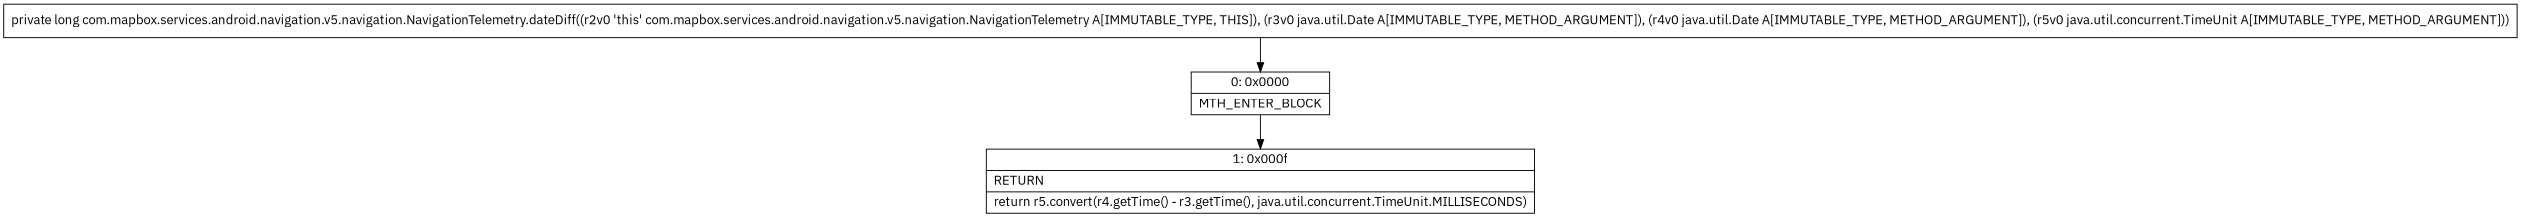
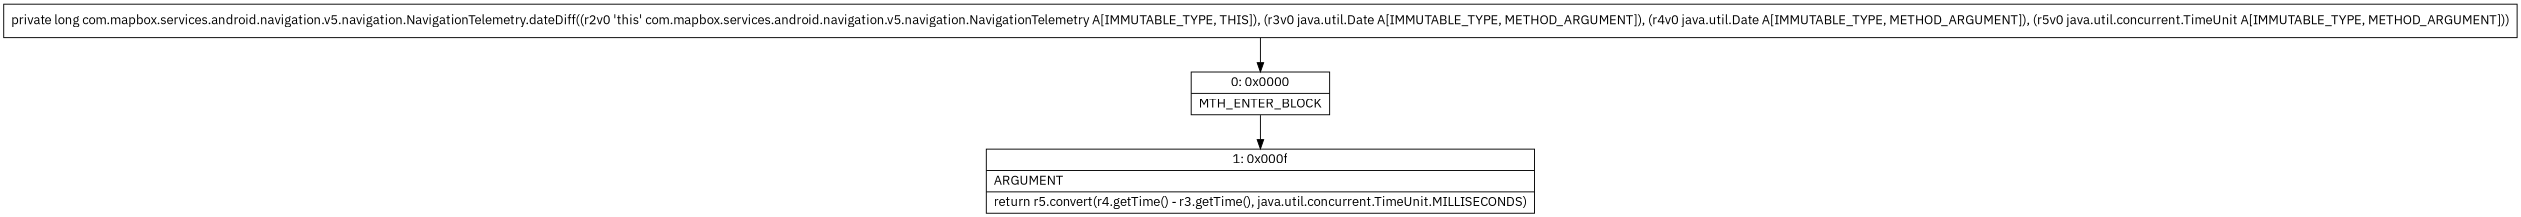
(1019, 181) -> (1029, 181)
